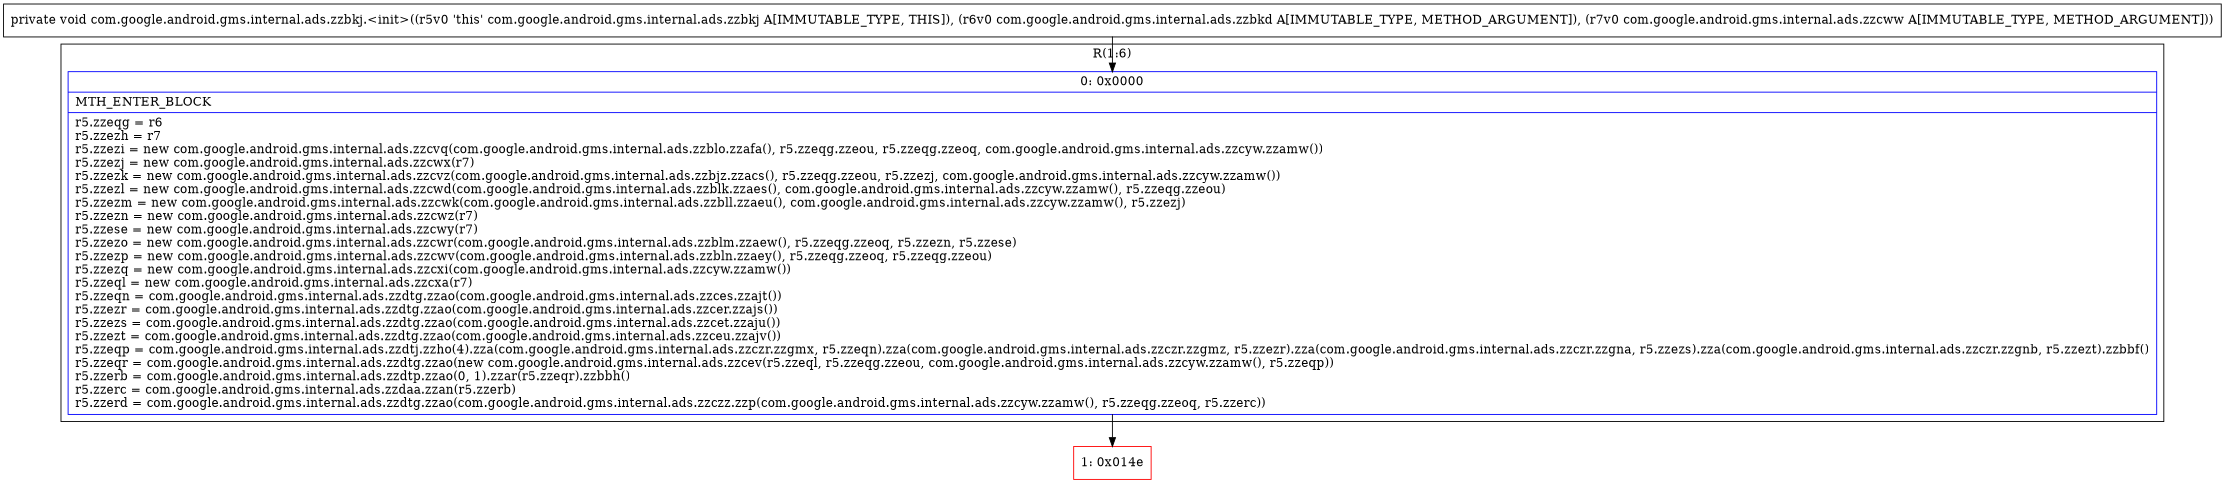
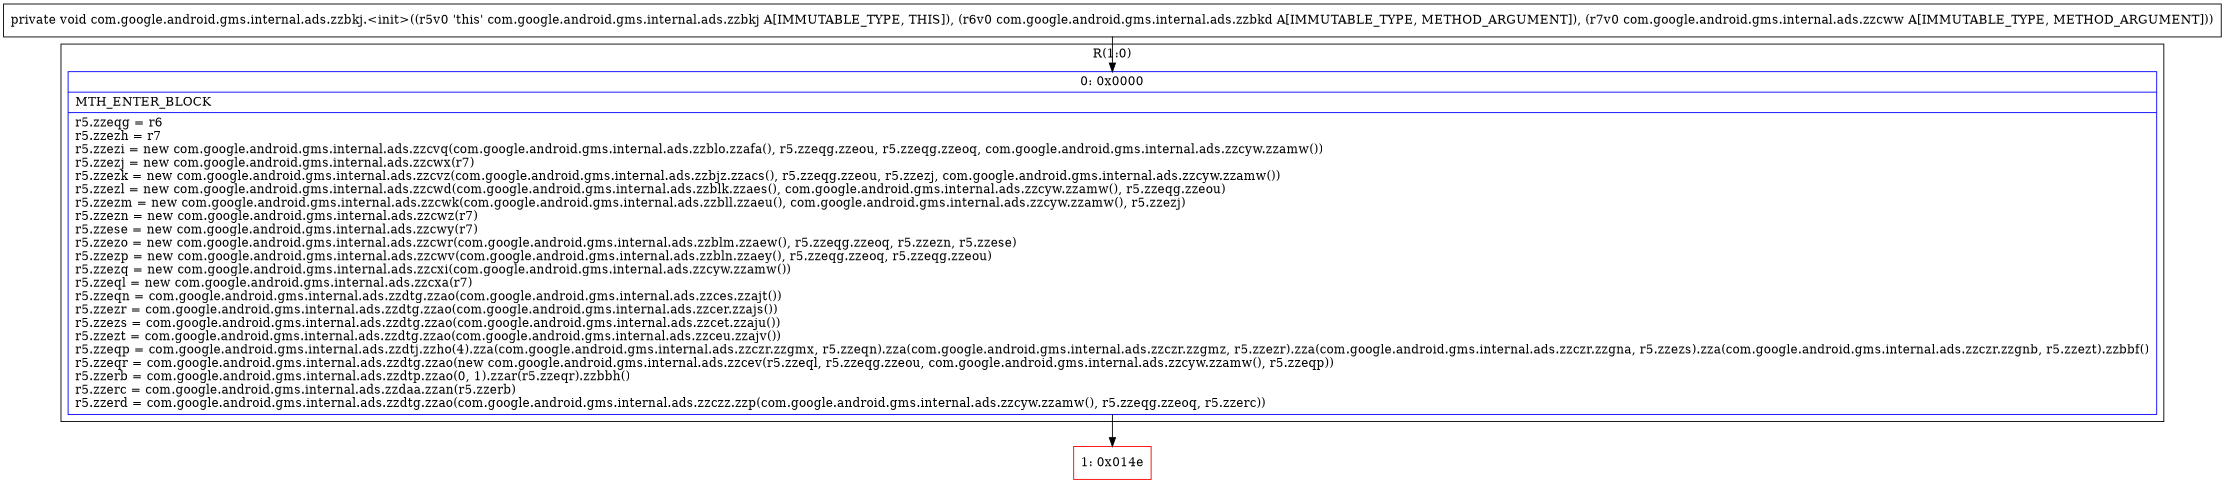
(1112, 54) -> (1112, 54)
